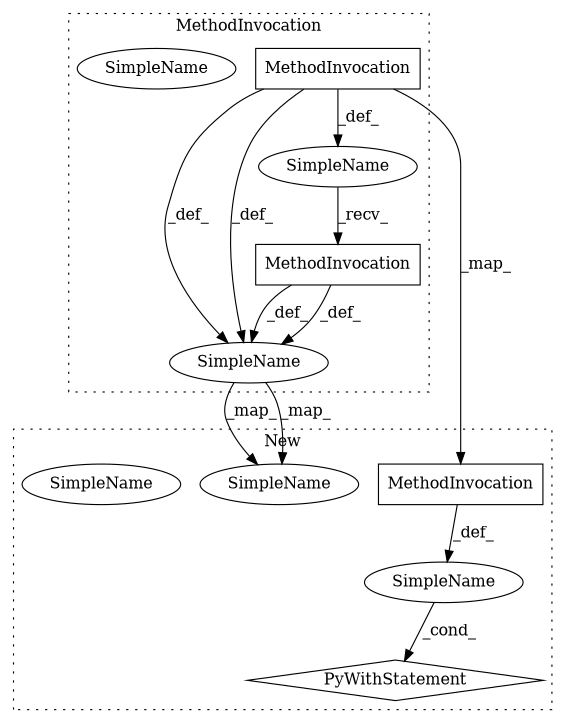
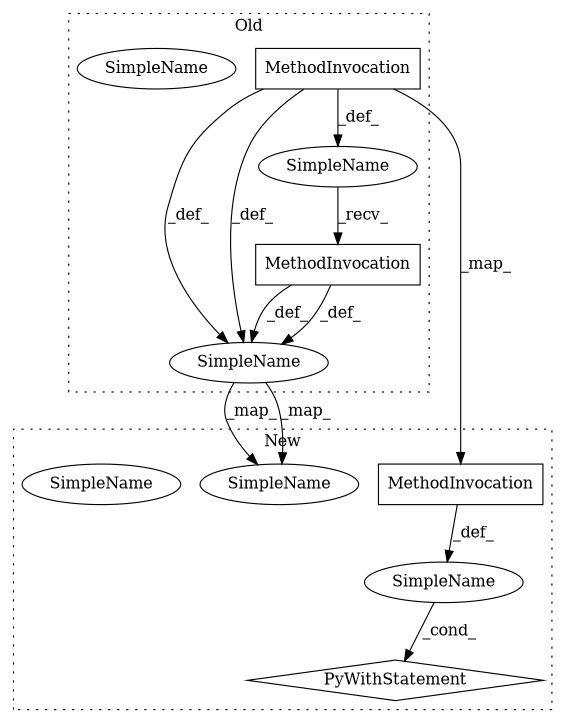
(249, 26) -> (249, 26)
